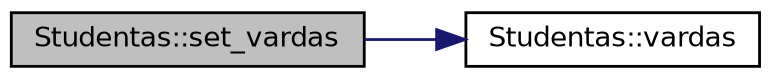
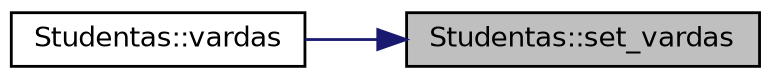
(401, 40) -> (341, 40)
